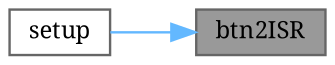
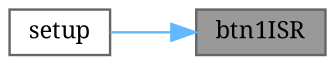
(261, 32) -> (261, 32)
